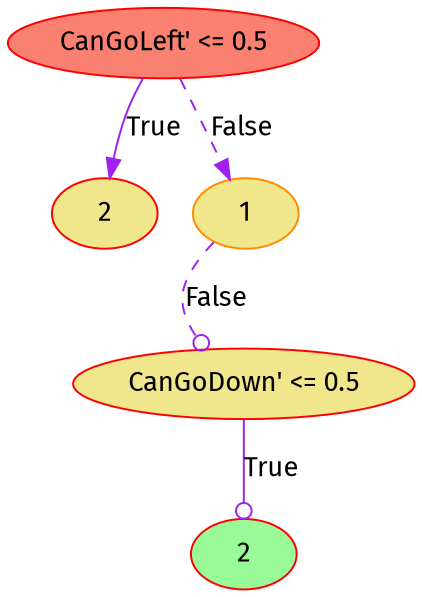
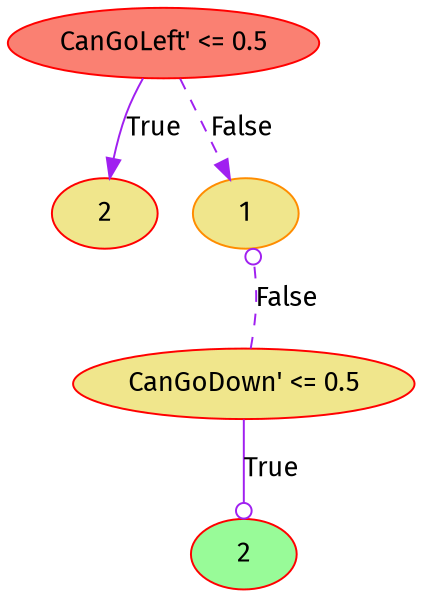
(184, 286) -> (256, 307)
